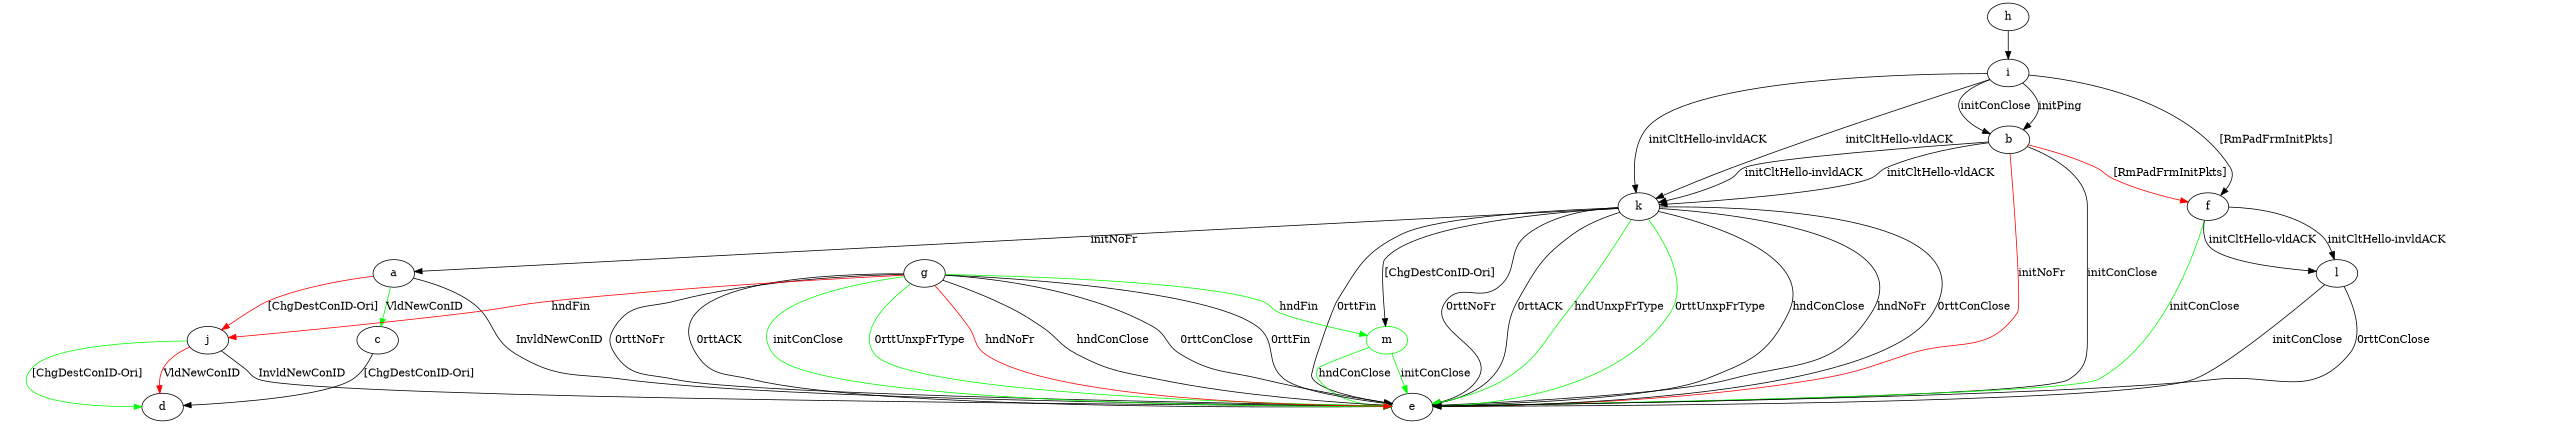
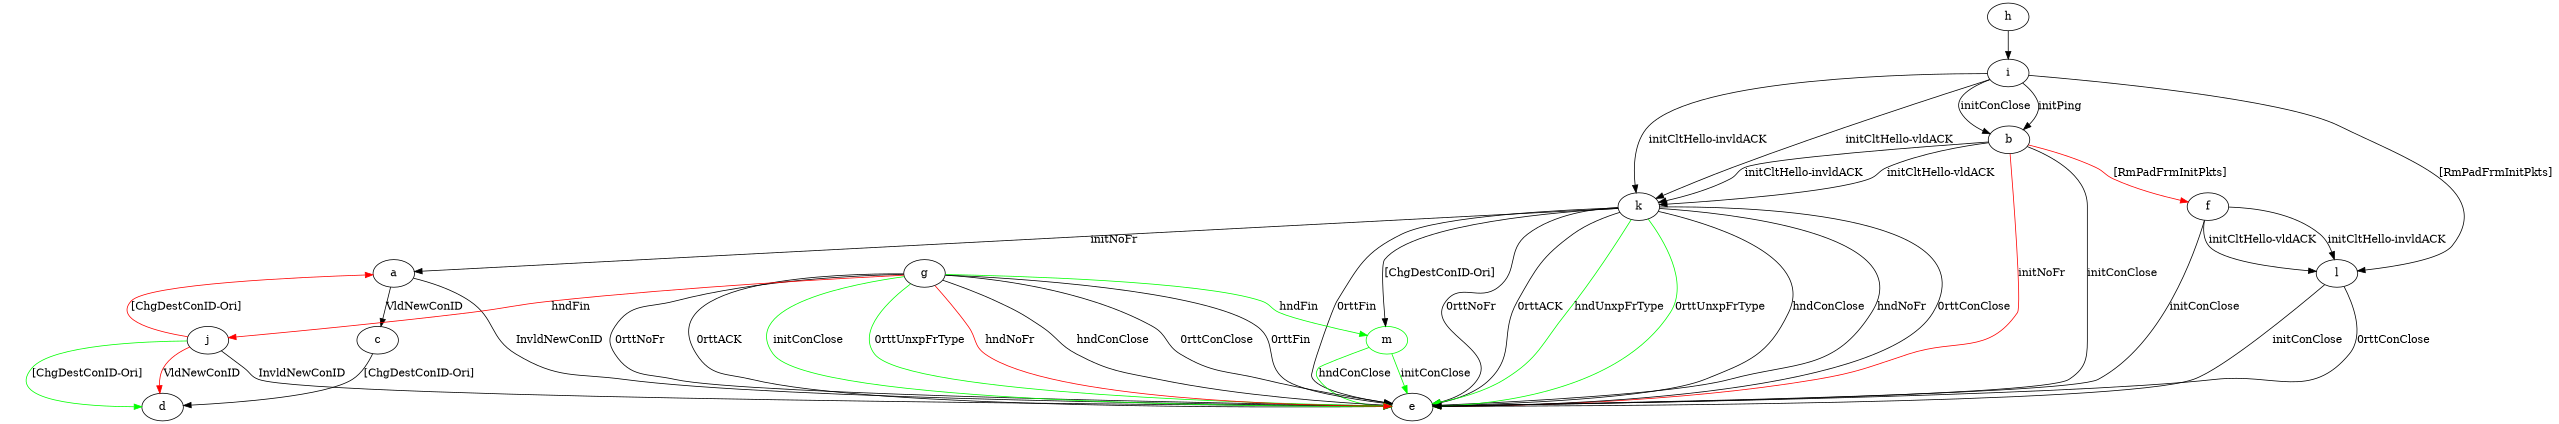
(2151, 105) -> (2324, 120)
(297, 291) -> (207, 285)
(387, 303) -> (387, 303)
(2081, 382) -> (2081, 382)
